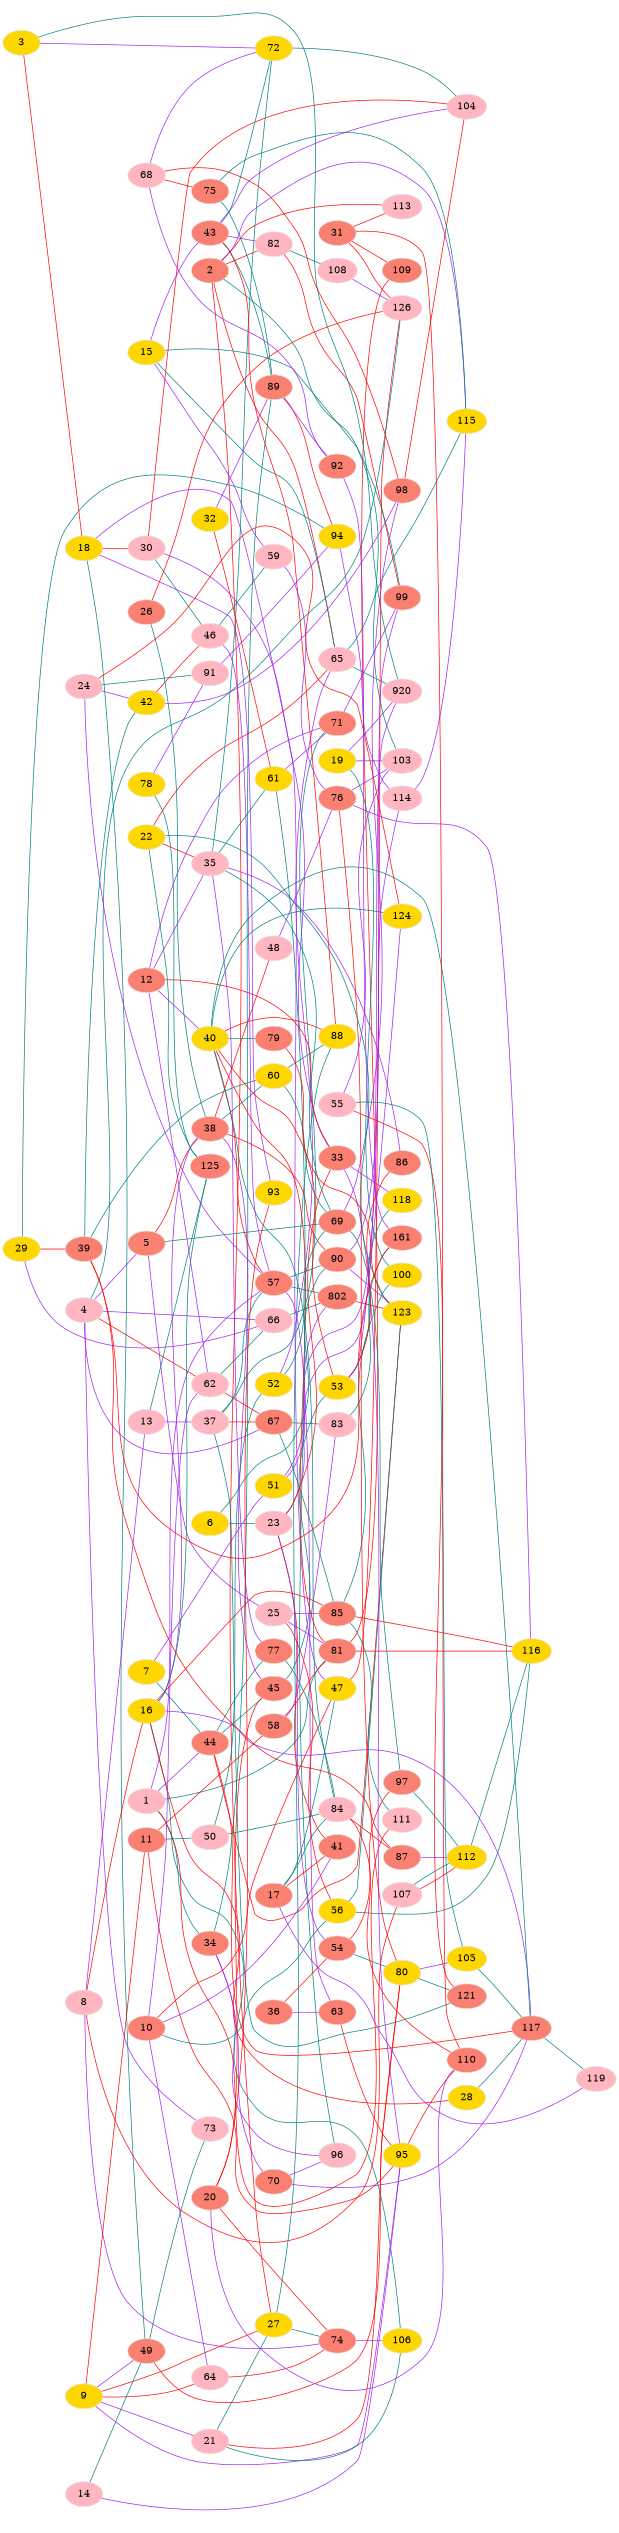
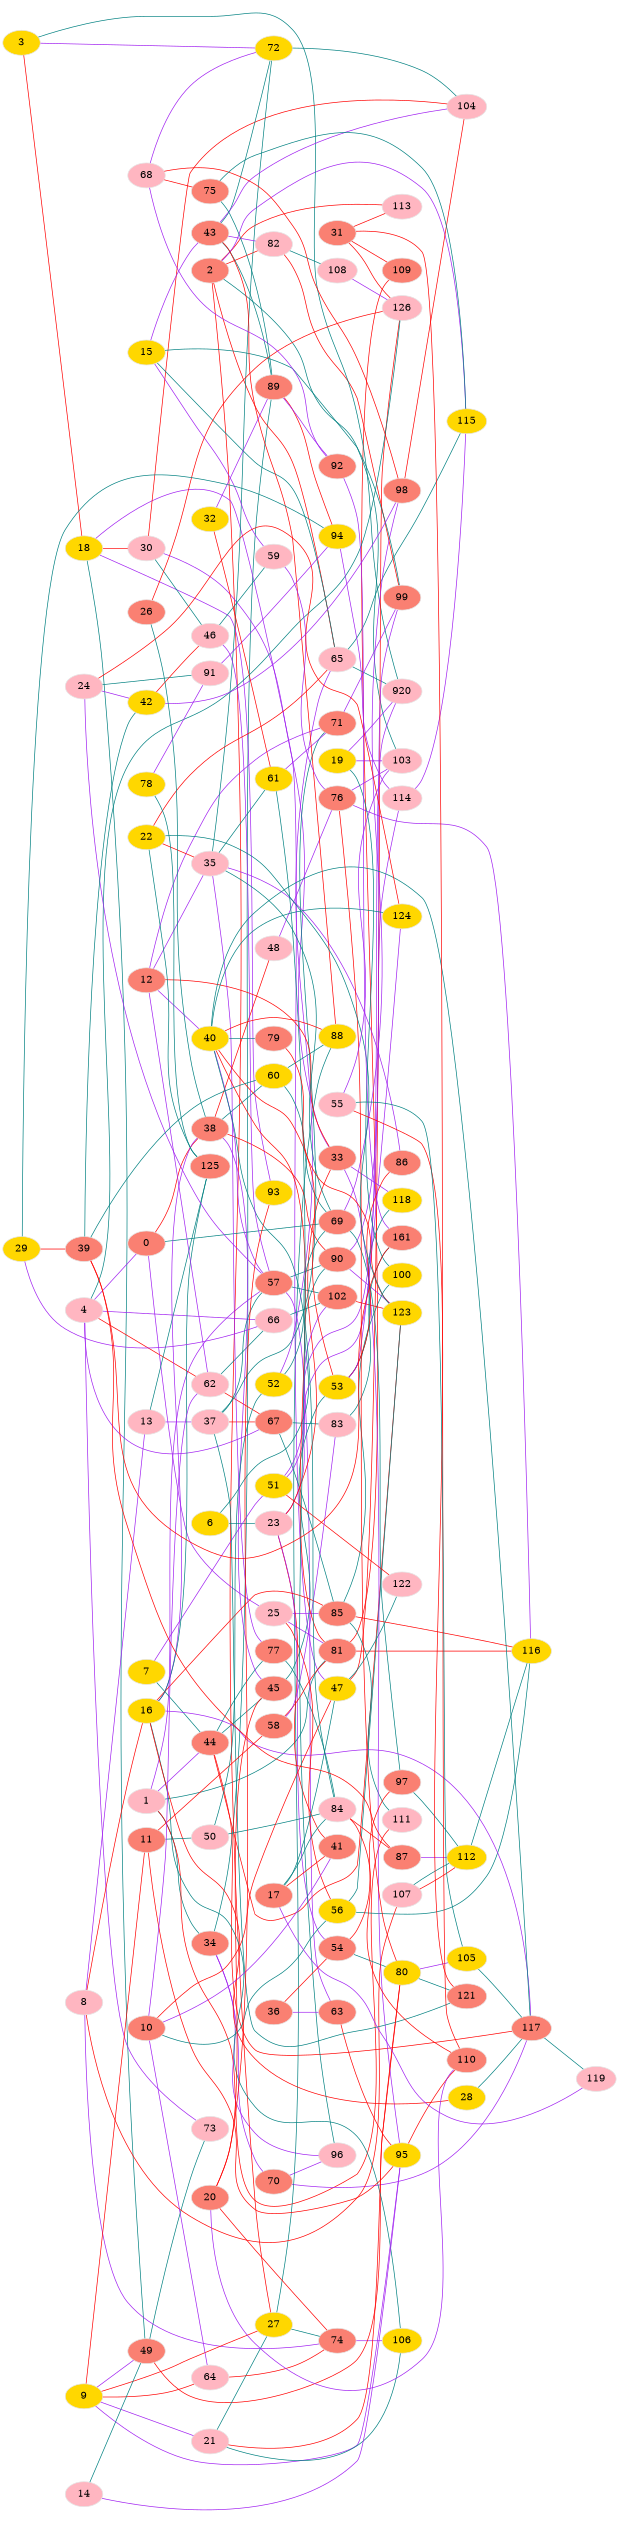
(237, 1163) -> (237, 1163)
(147, 1243) -> (147, 1243)
(337, 1297) -> (337, 1297)
none -> (402, 1584)
